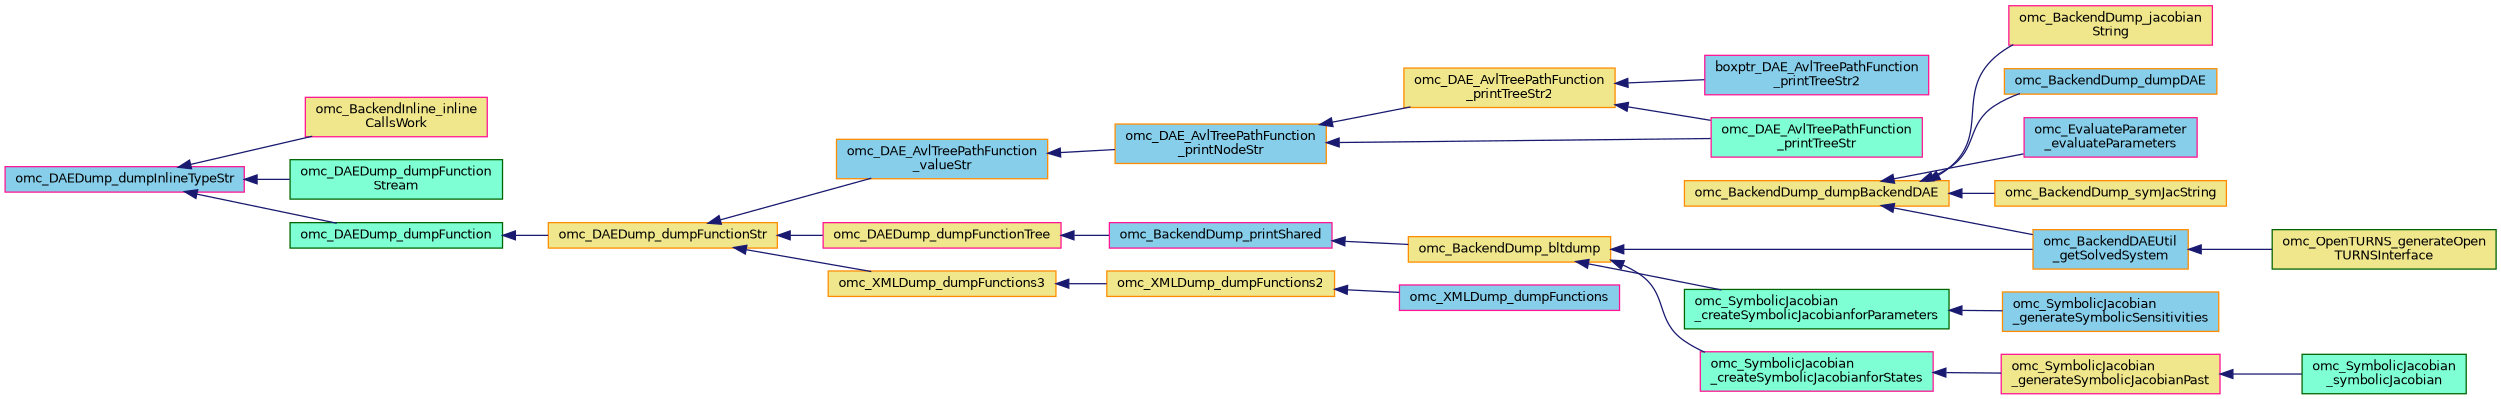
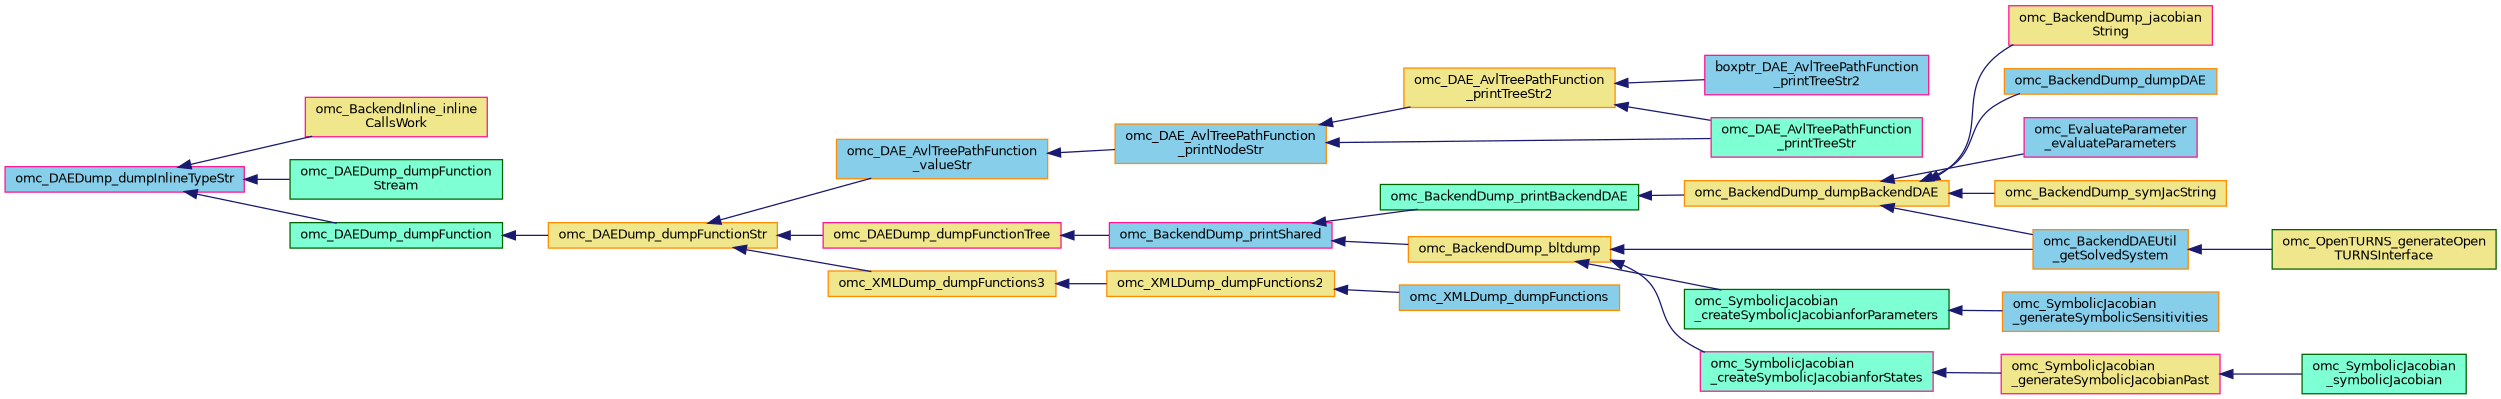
none -> (1509, 197)
(1509, 298) -> (1509, 298)
